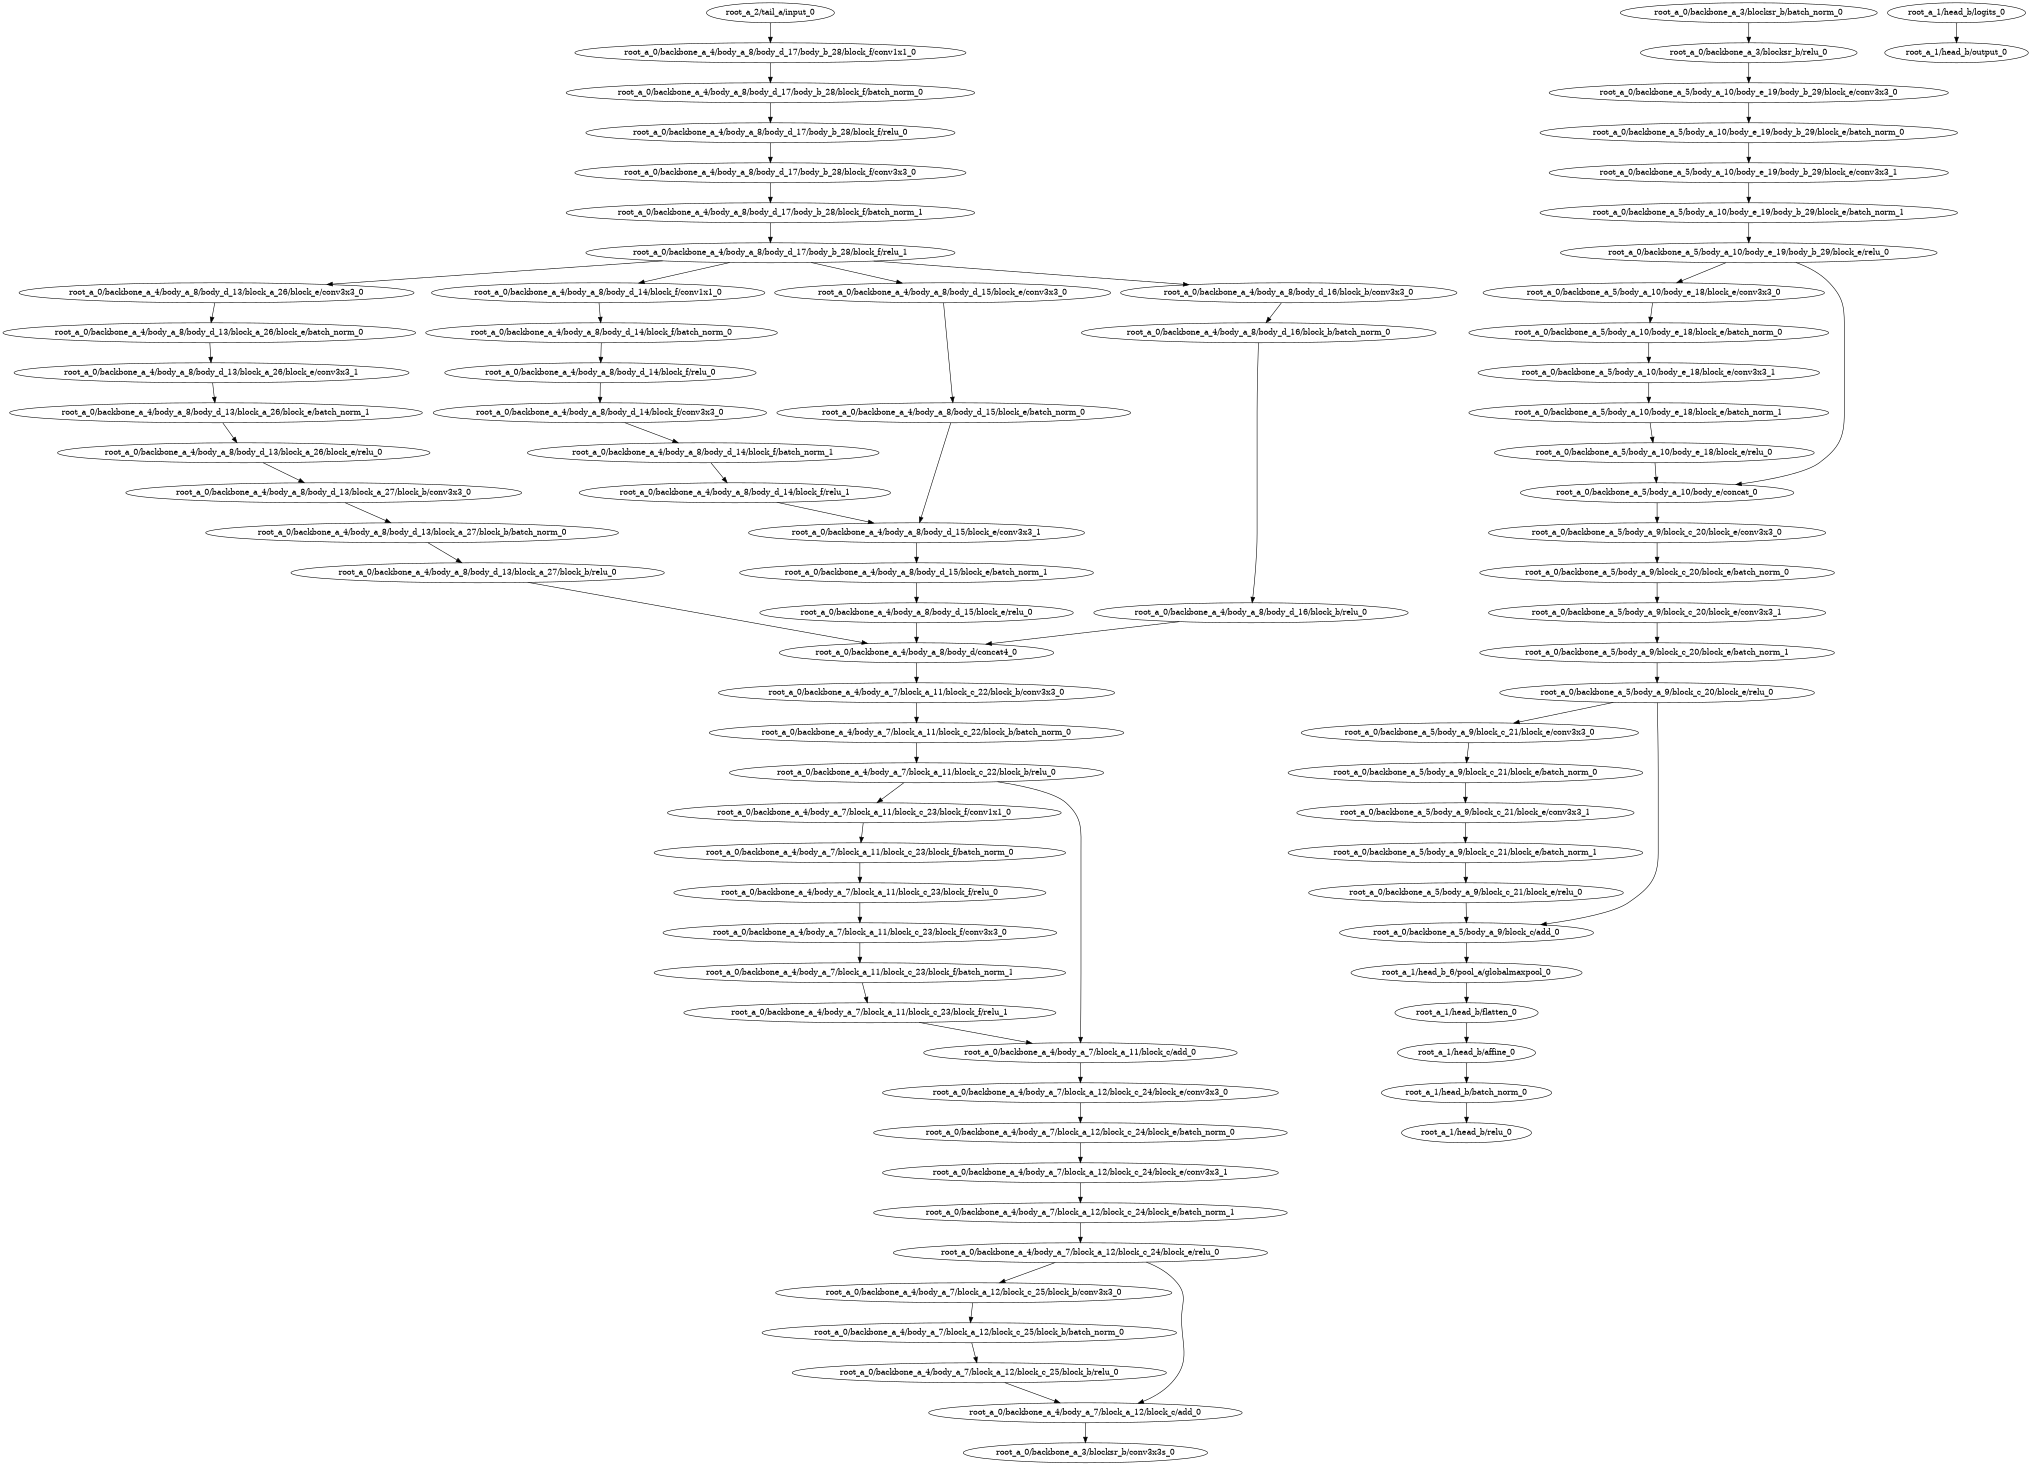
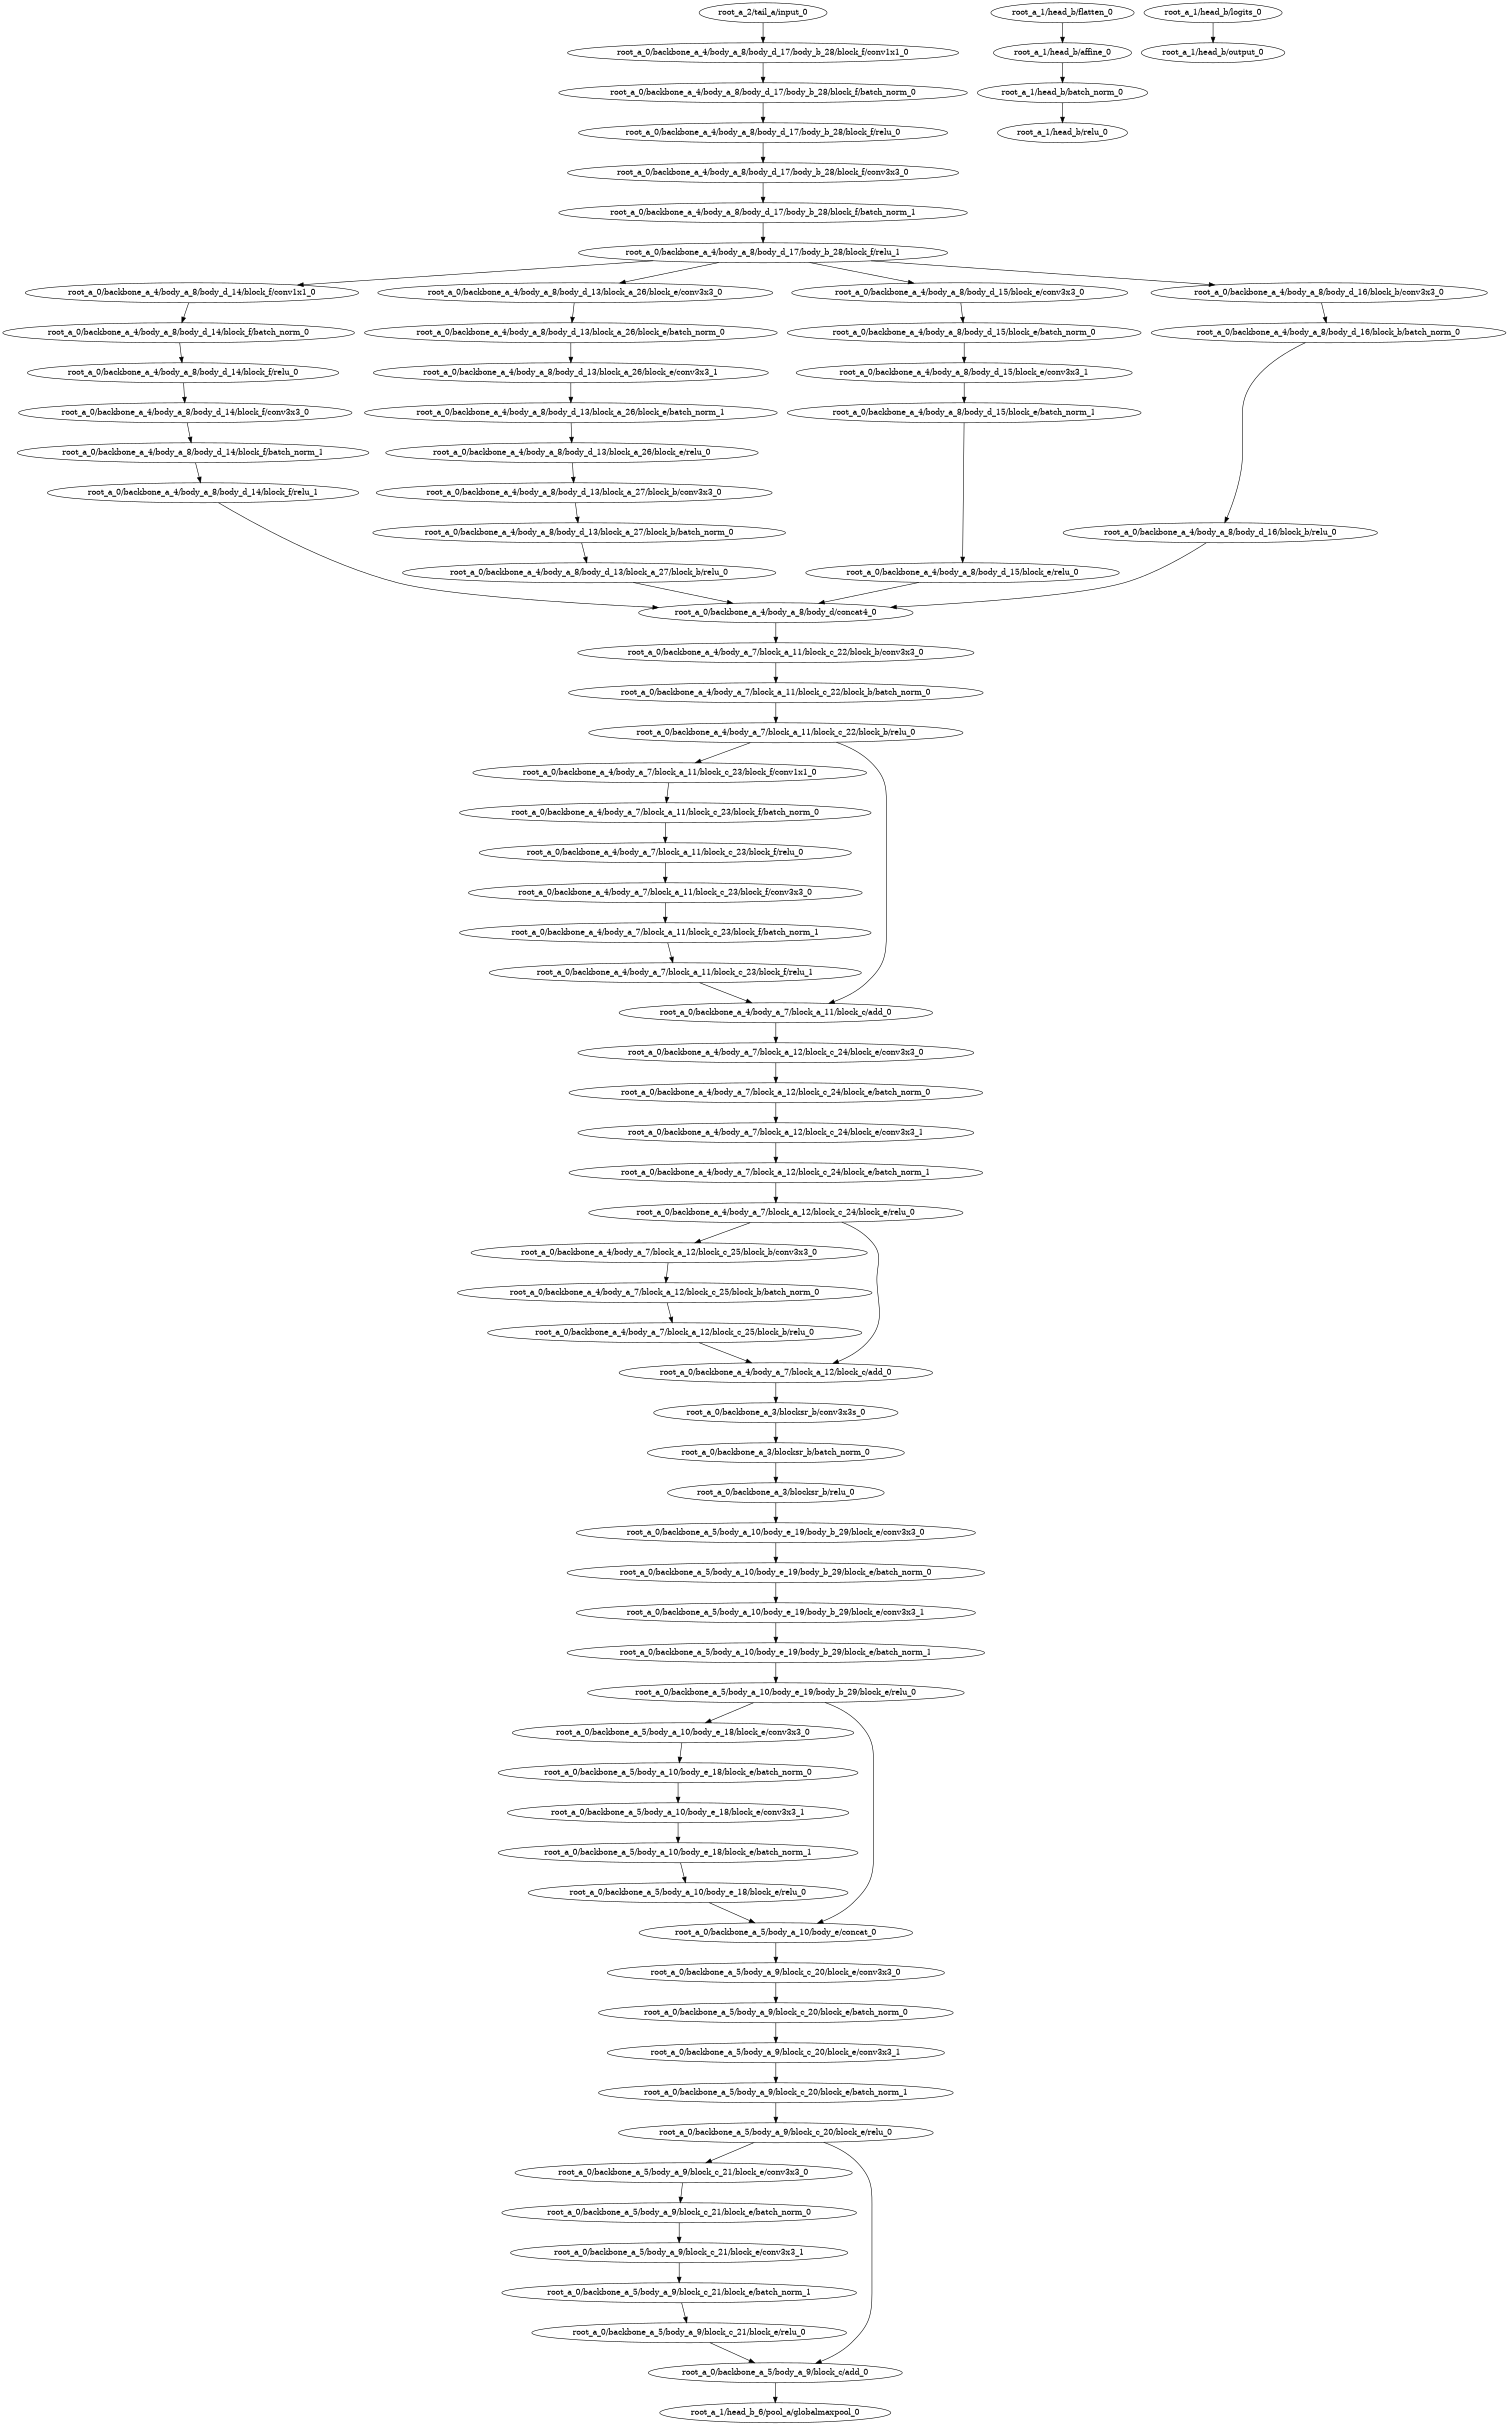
(823, 512) -> (427, 588)
(1467, 990) -> none
none -> (776, 1430)
